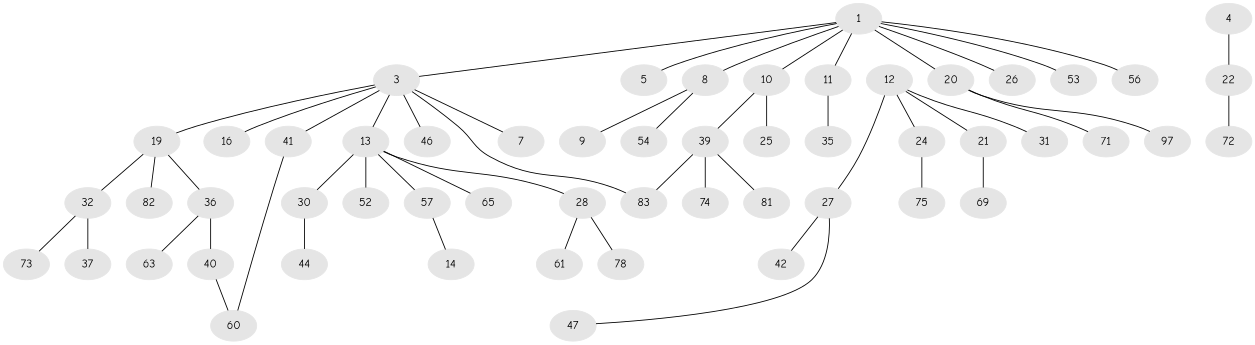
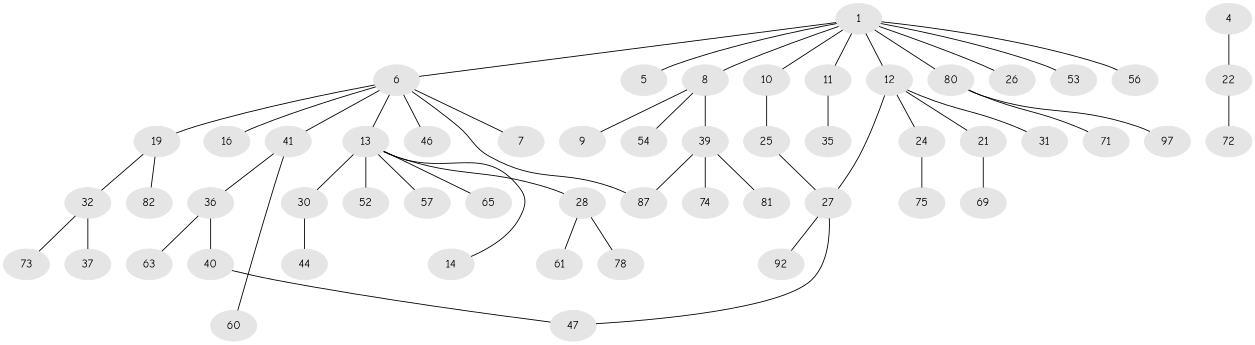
none -> (874, 49)
(397, 80) -> (397, 80)
(951, 80) -> (951, 80)
(736, 111) -> (705, 111)
(184, 172) -> (249, 172)
none -> (797, 172)
(644, 203) -> (644, 203)
(439, 234) -> (501, 171)
(781, 264) -> (781, 264)
(222, 295) -> (391, 300)
